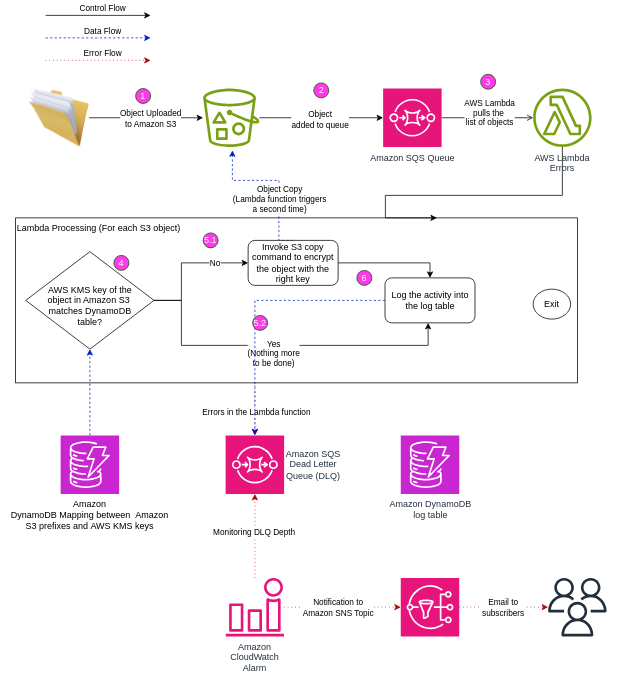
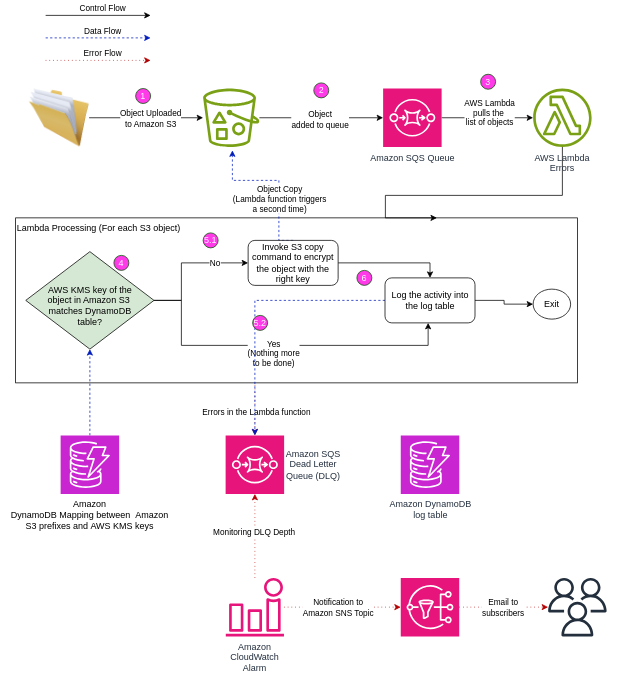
(528, 118) -> (526, 118)
(90, 300) -> (90, 300)
none -> (492, 300)
